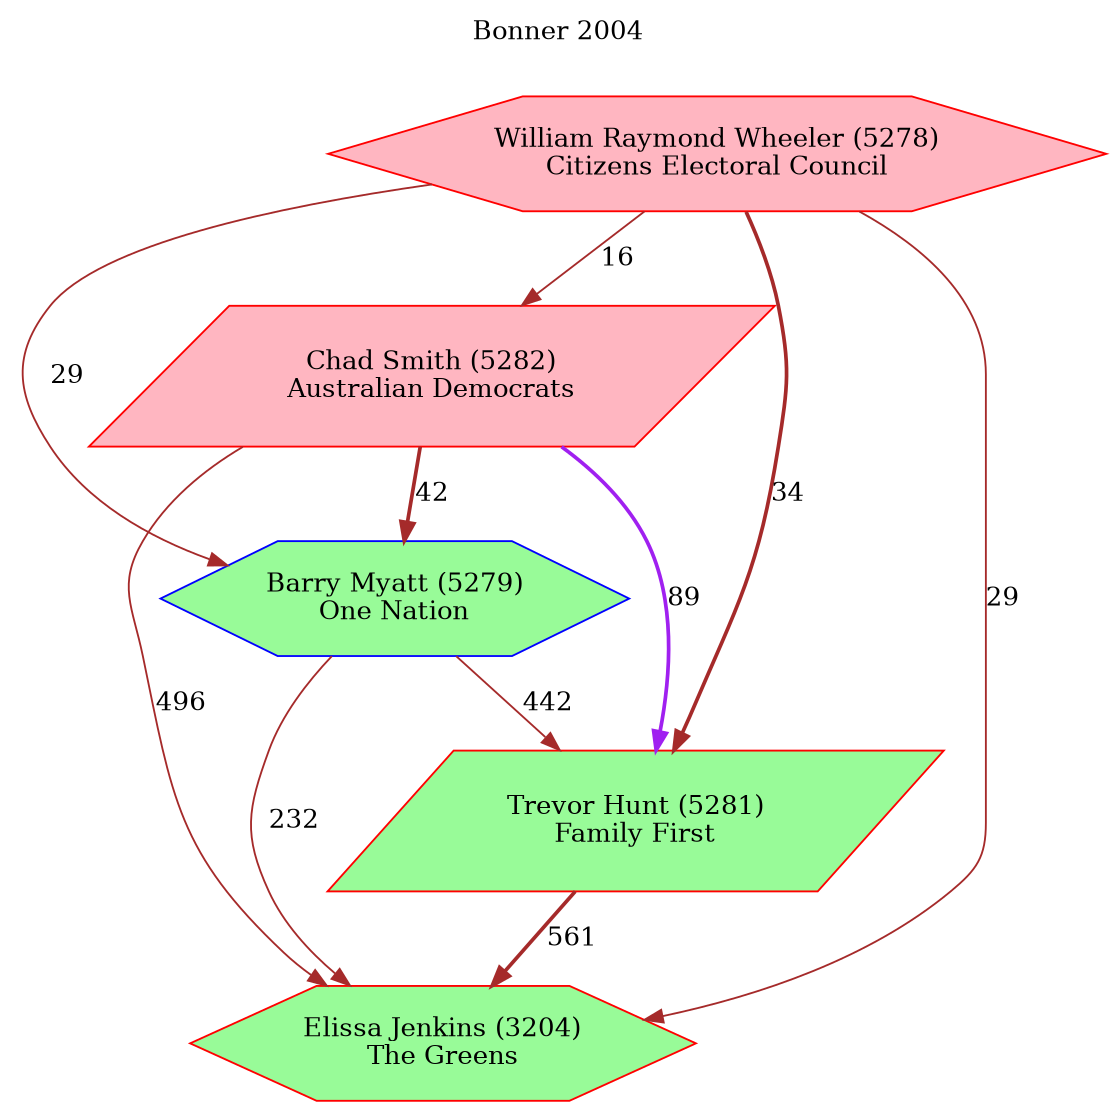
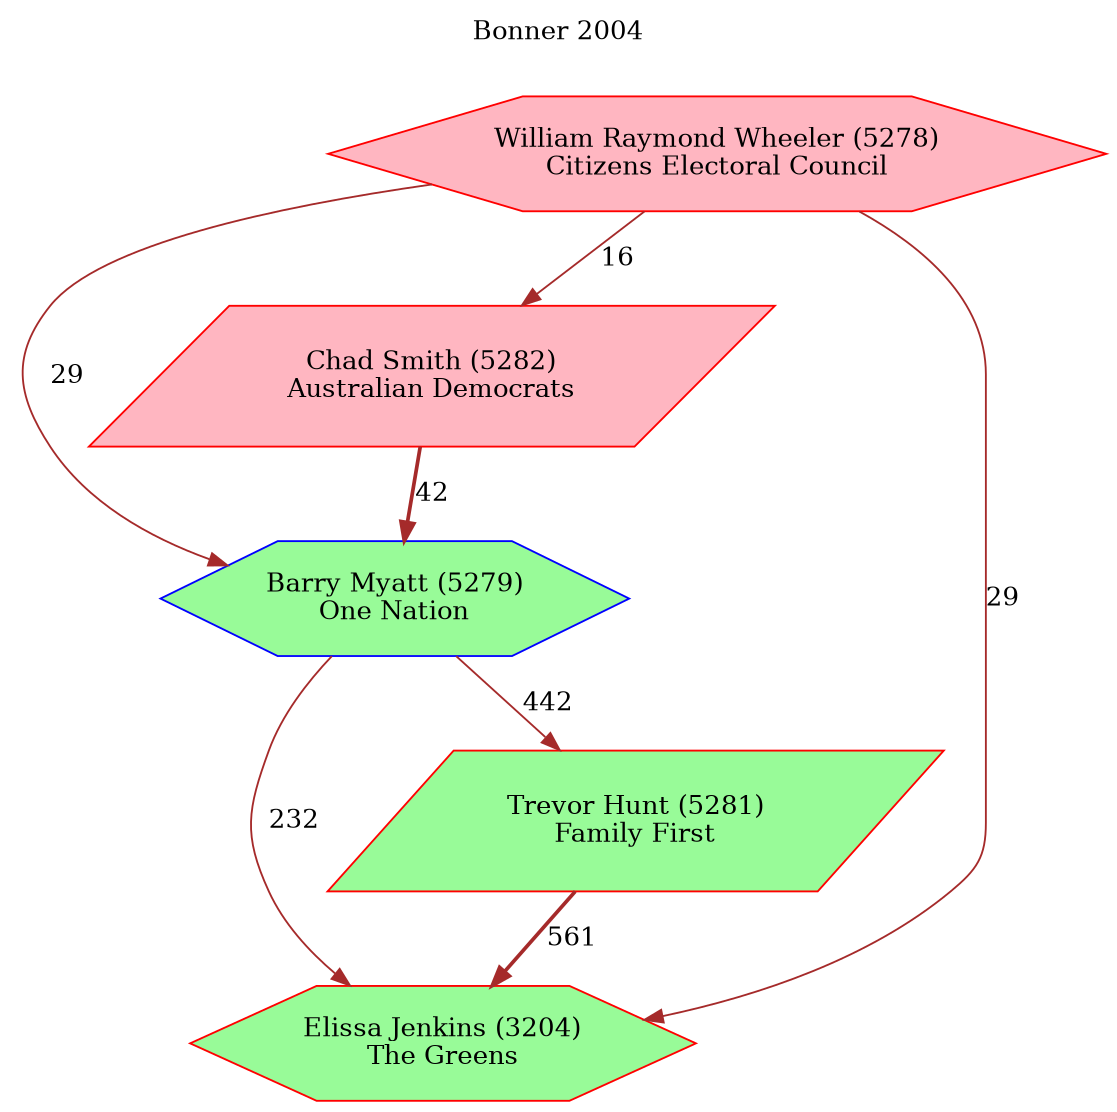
(773, 477) -> none
(658, 572) -> none
(154, 712) -> none
